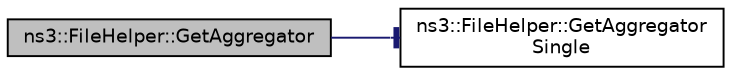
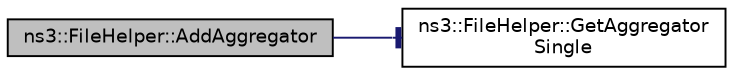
(169, 38) -> (170, 38)
